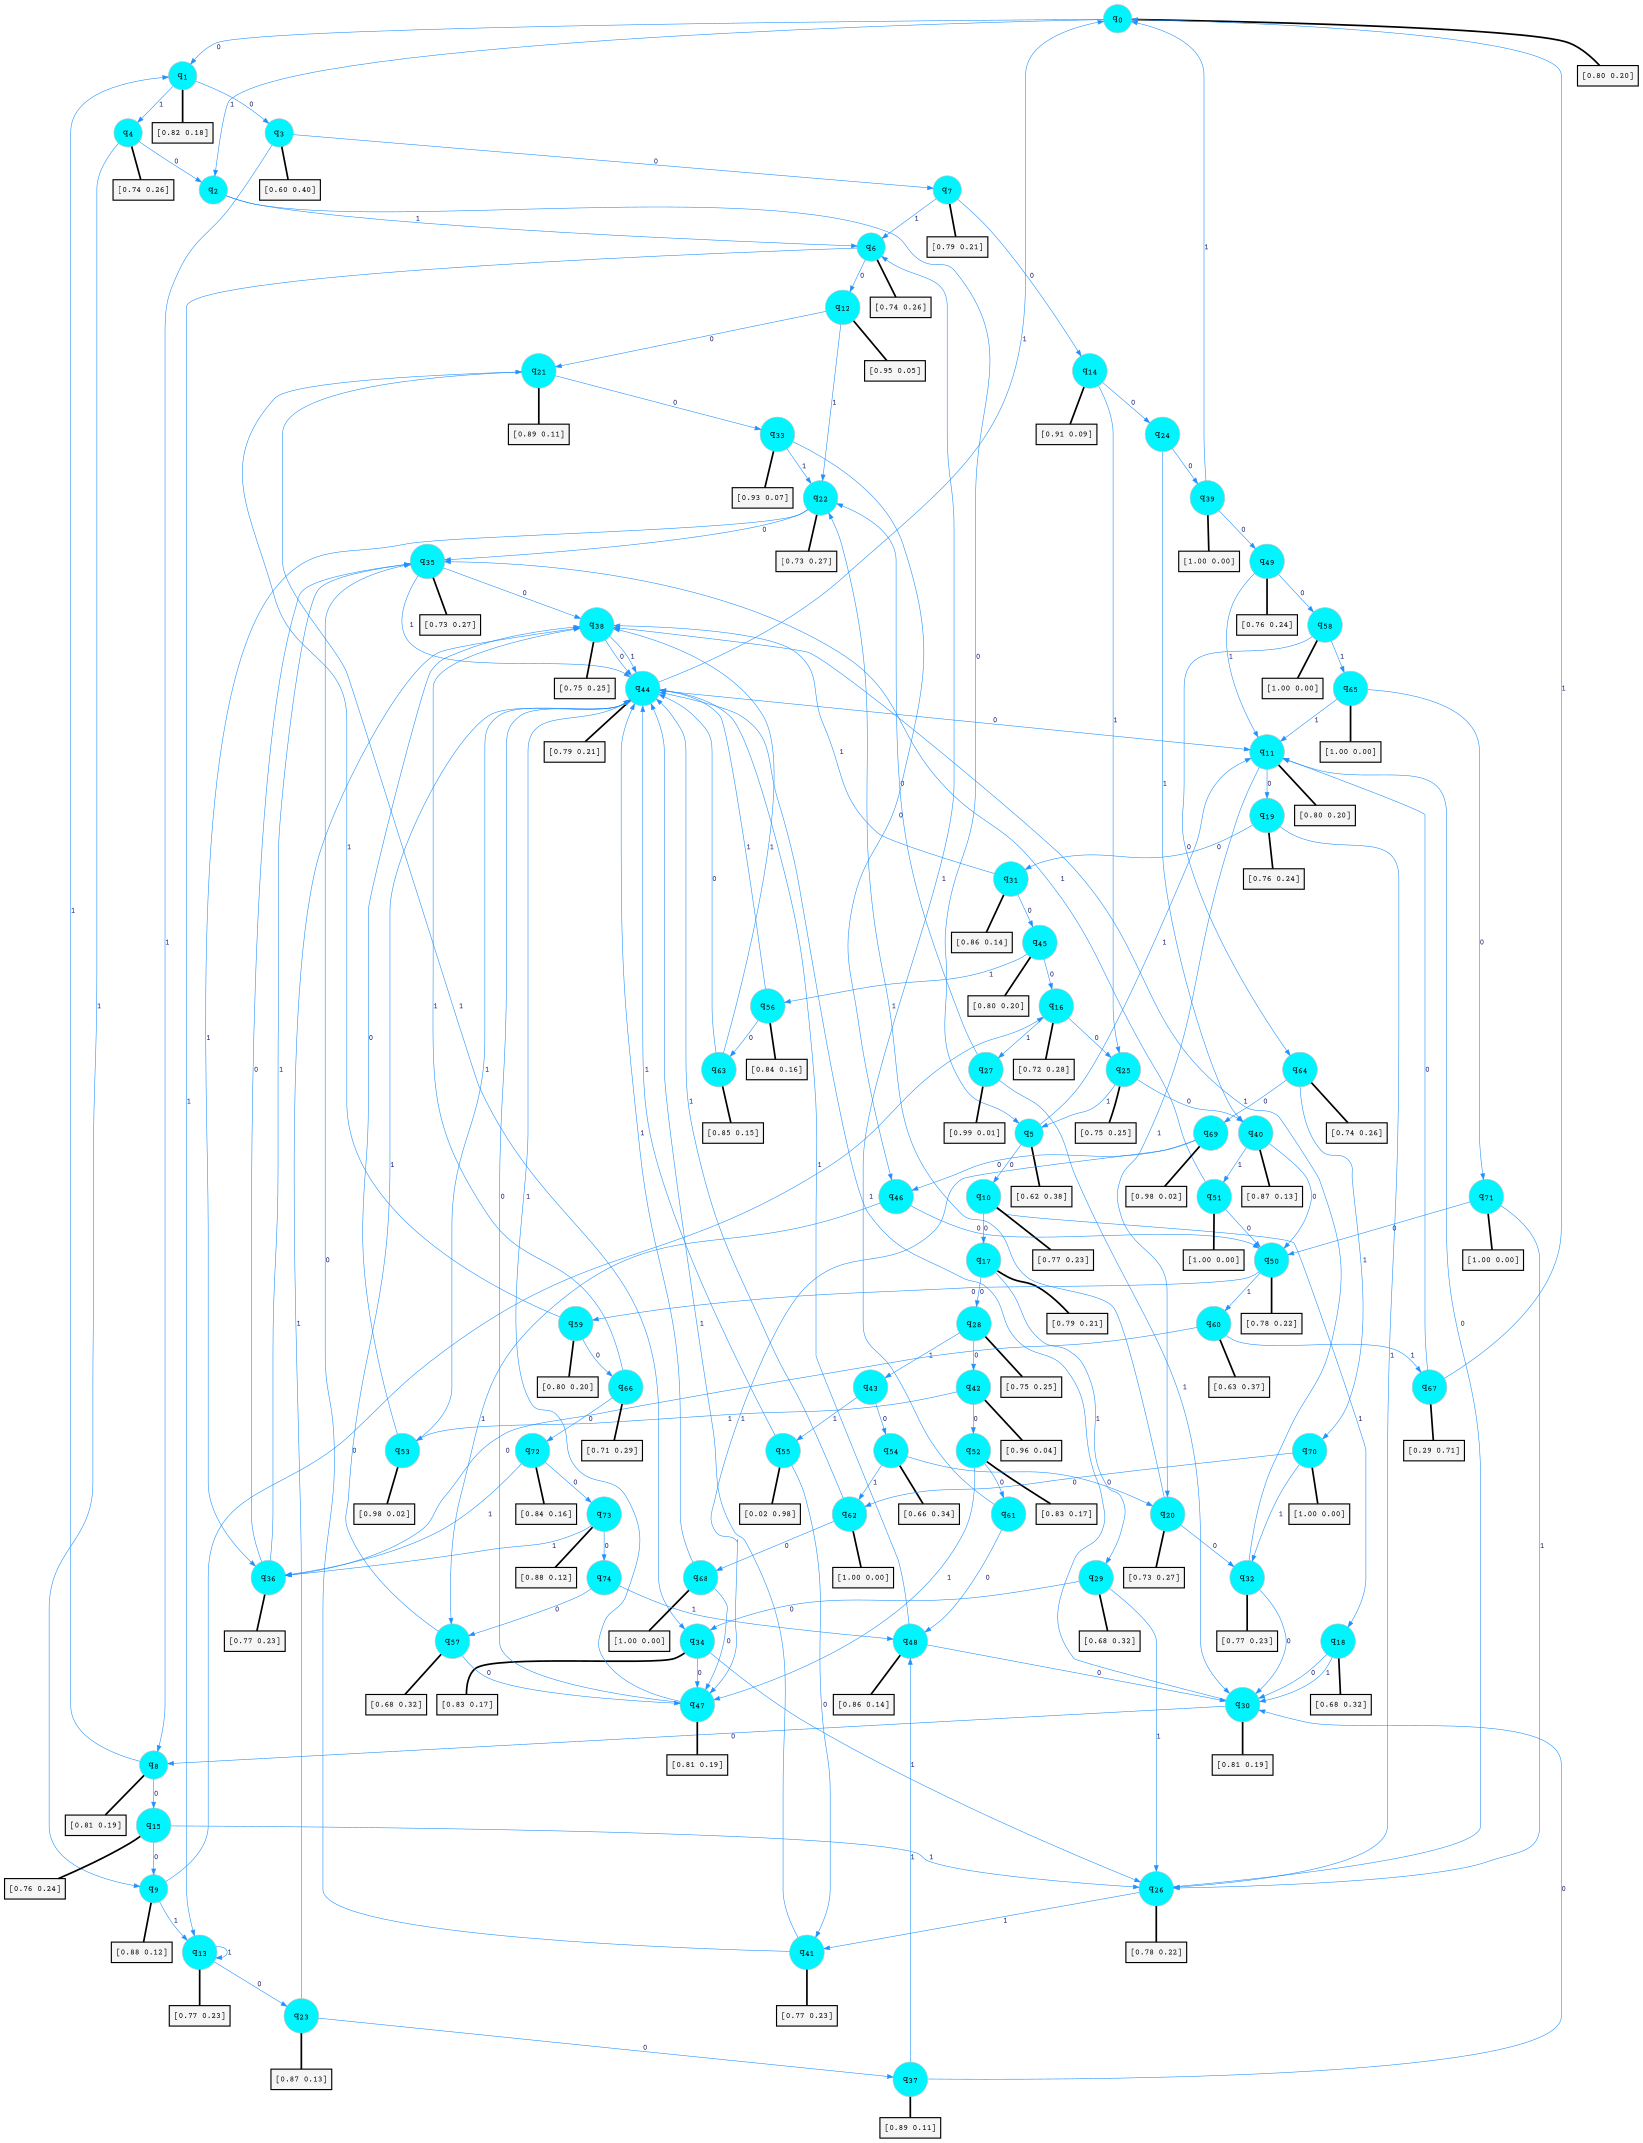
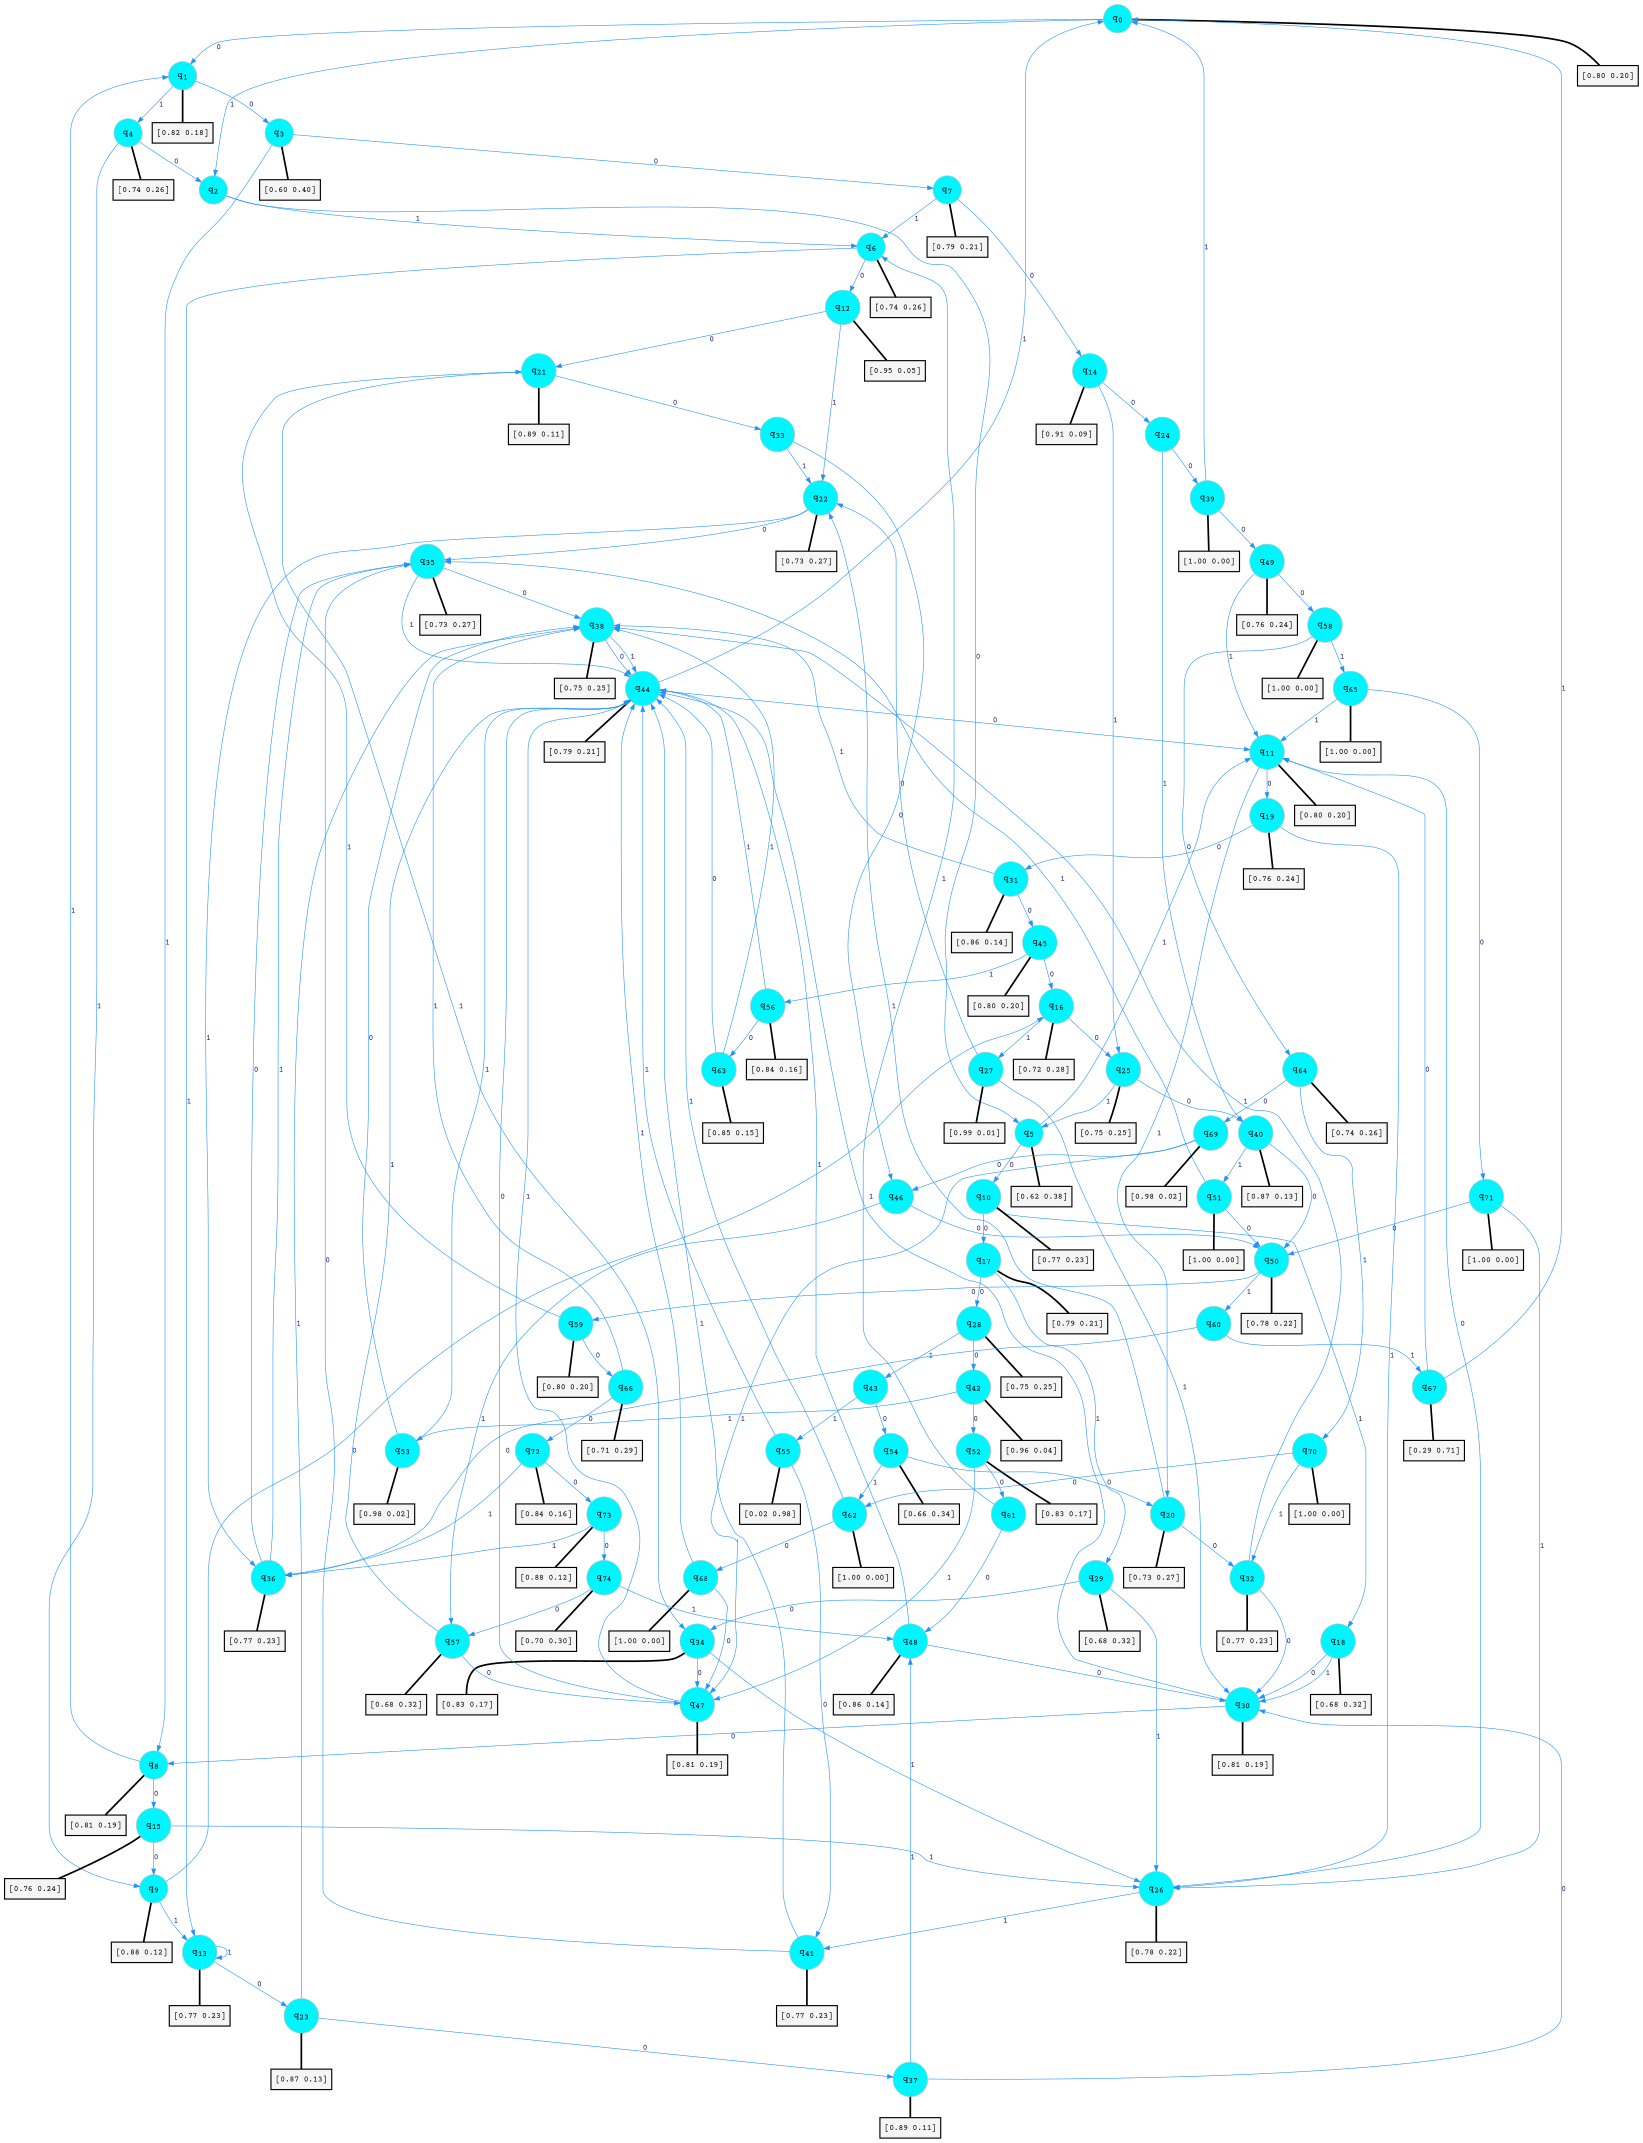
(763, 498) -> none
(1239, 1387) -> none
none -> (546, 1641)
